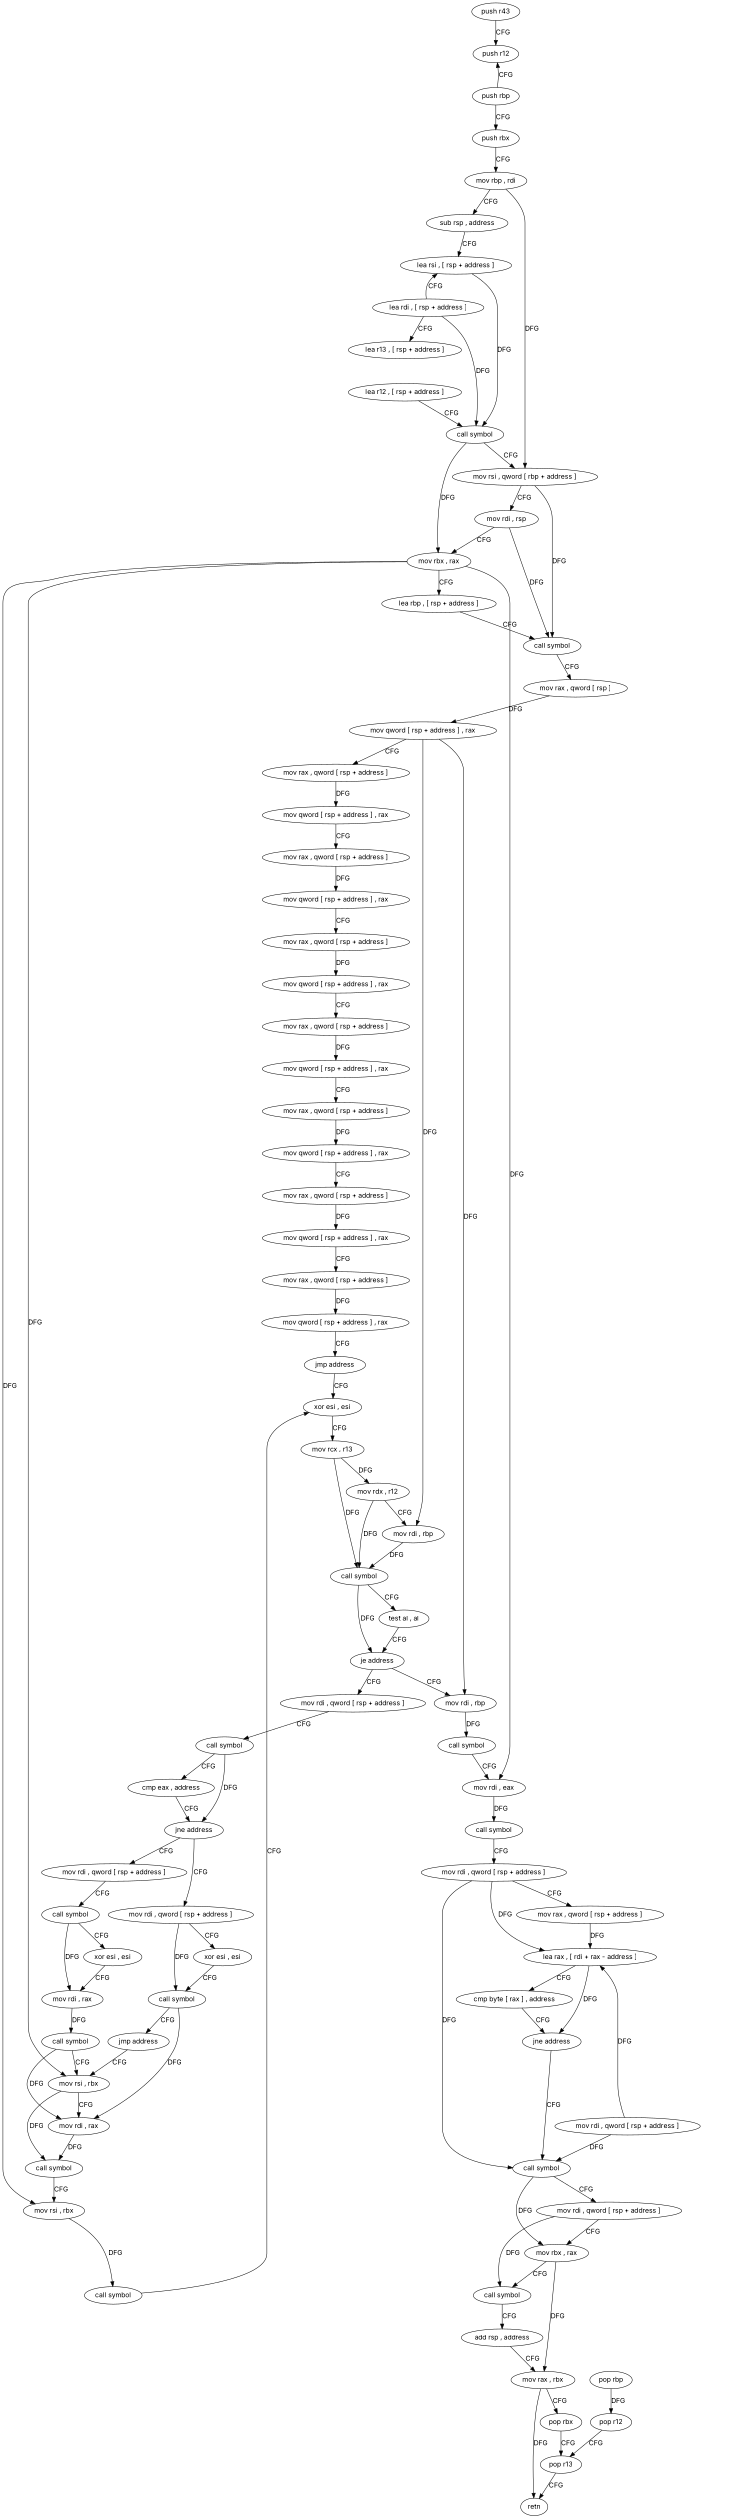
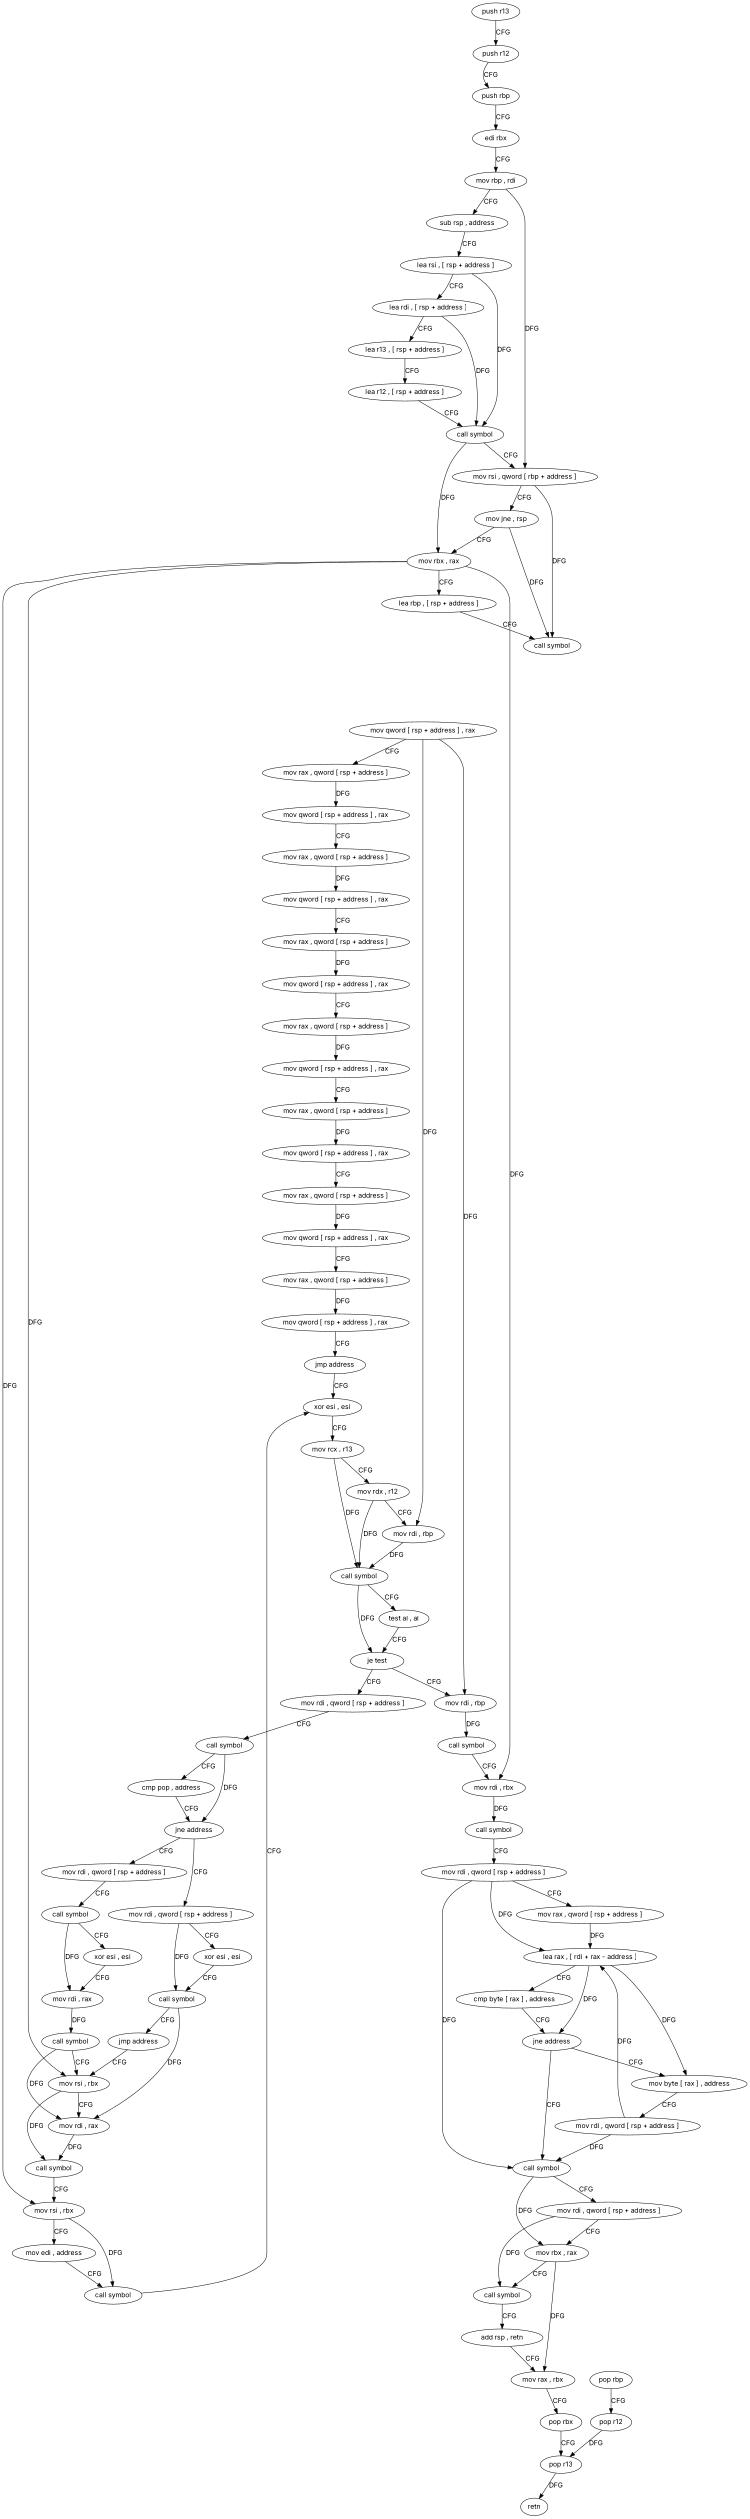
(496, 12) -> (496, 12)
(498, 78) -> (483, 73)
(496, 139) -> (496, 139)
(427, 287) -> (448, 285)
none -> (405, 369)
(507, 519) -> (507, 519)
(576, 688) -> none
(366, 1471) -> (366, 1471)
(377, 1661) -> (377, 1661)
(171, 1788) -> (171, 1788)
(494, 1788) -> (494, 1788)
none -> (689, 2084)
none -> (54, 2253)
(502, 2338) -> (502, 2338)
(618, 2401) -> (618, 2401)
(534, 2441) -> none
(596, 2443) -> (596, 2443)
(556, 2486) -> (556, 2486)
